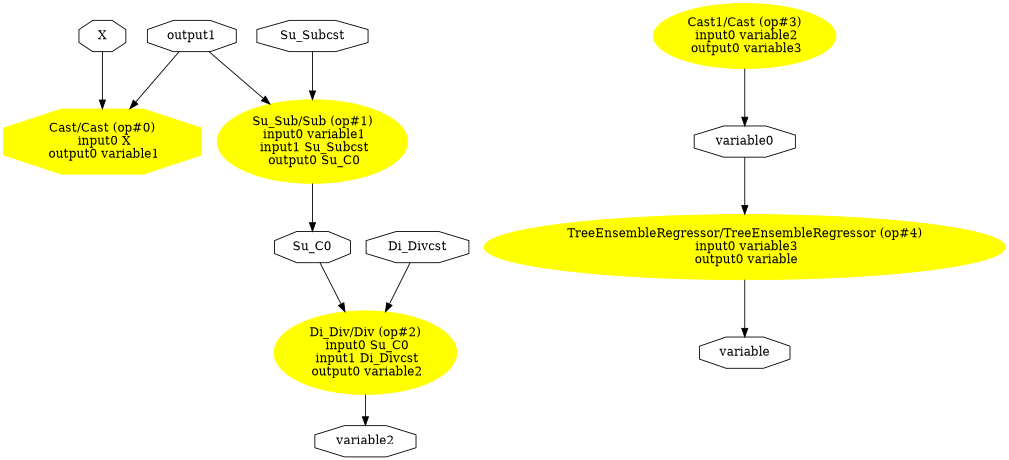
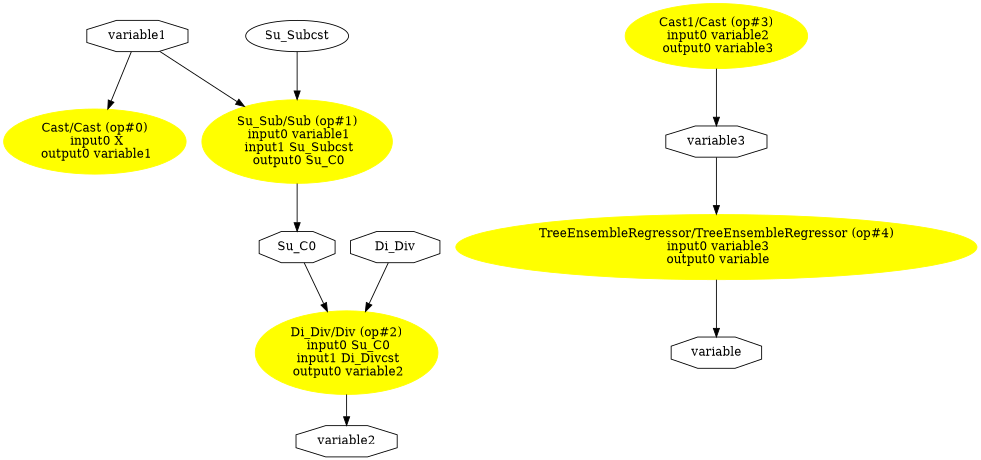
(102, 36) -> none
(192, 36) -> (137, 36)
(312, 36) -> (297, 36)
(102, 142) -> (95, 142)
(745, 142) -> (716, 142)
(418, 247) -> (395, 247)
